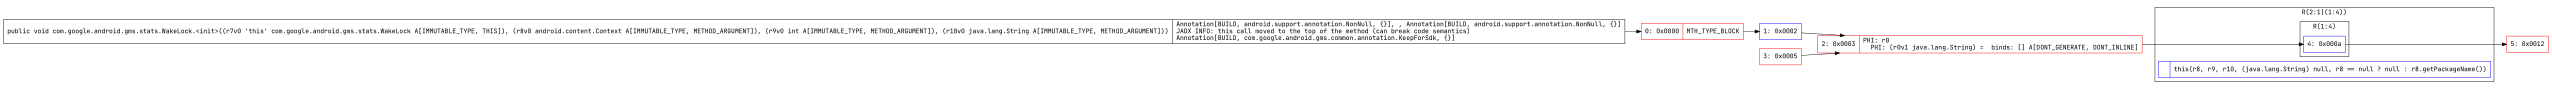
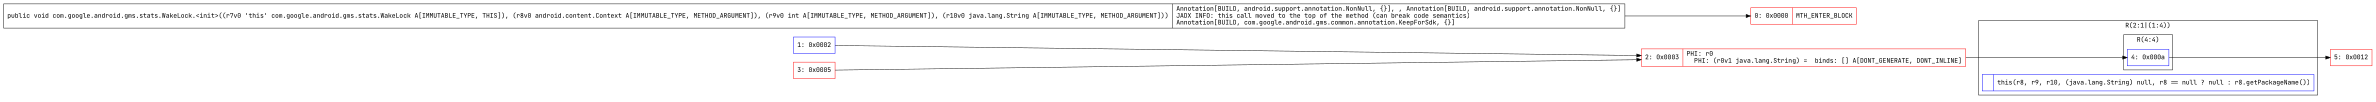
(2324, 27) -> (2148, 40)
(1713, 31) -> (1824, 16)
(1749, 32) -> none
